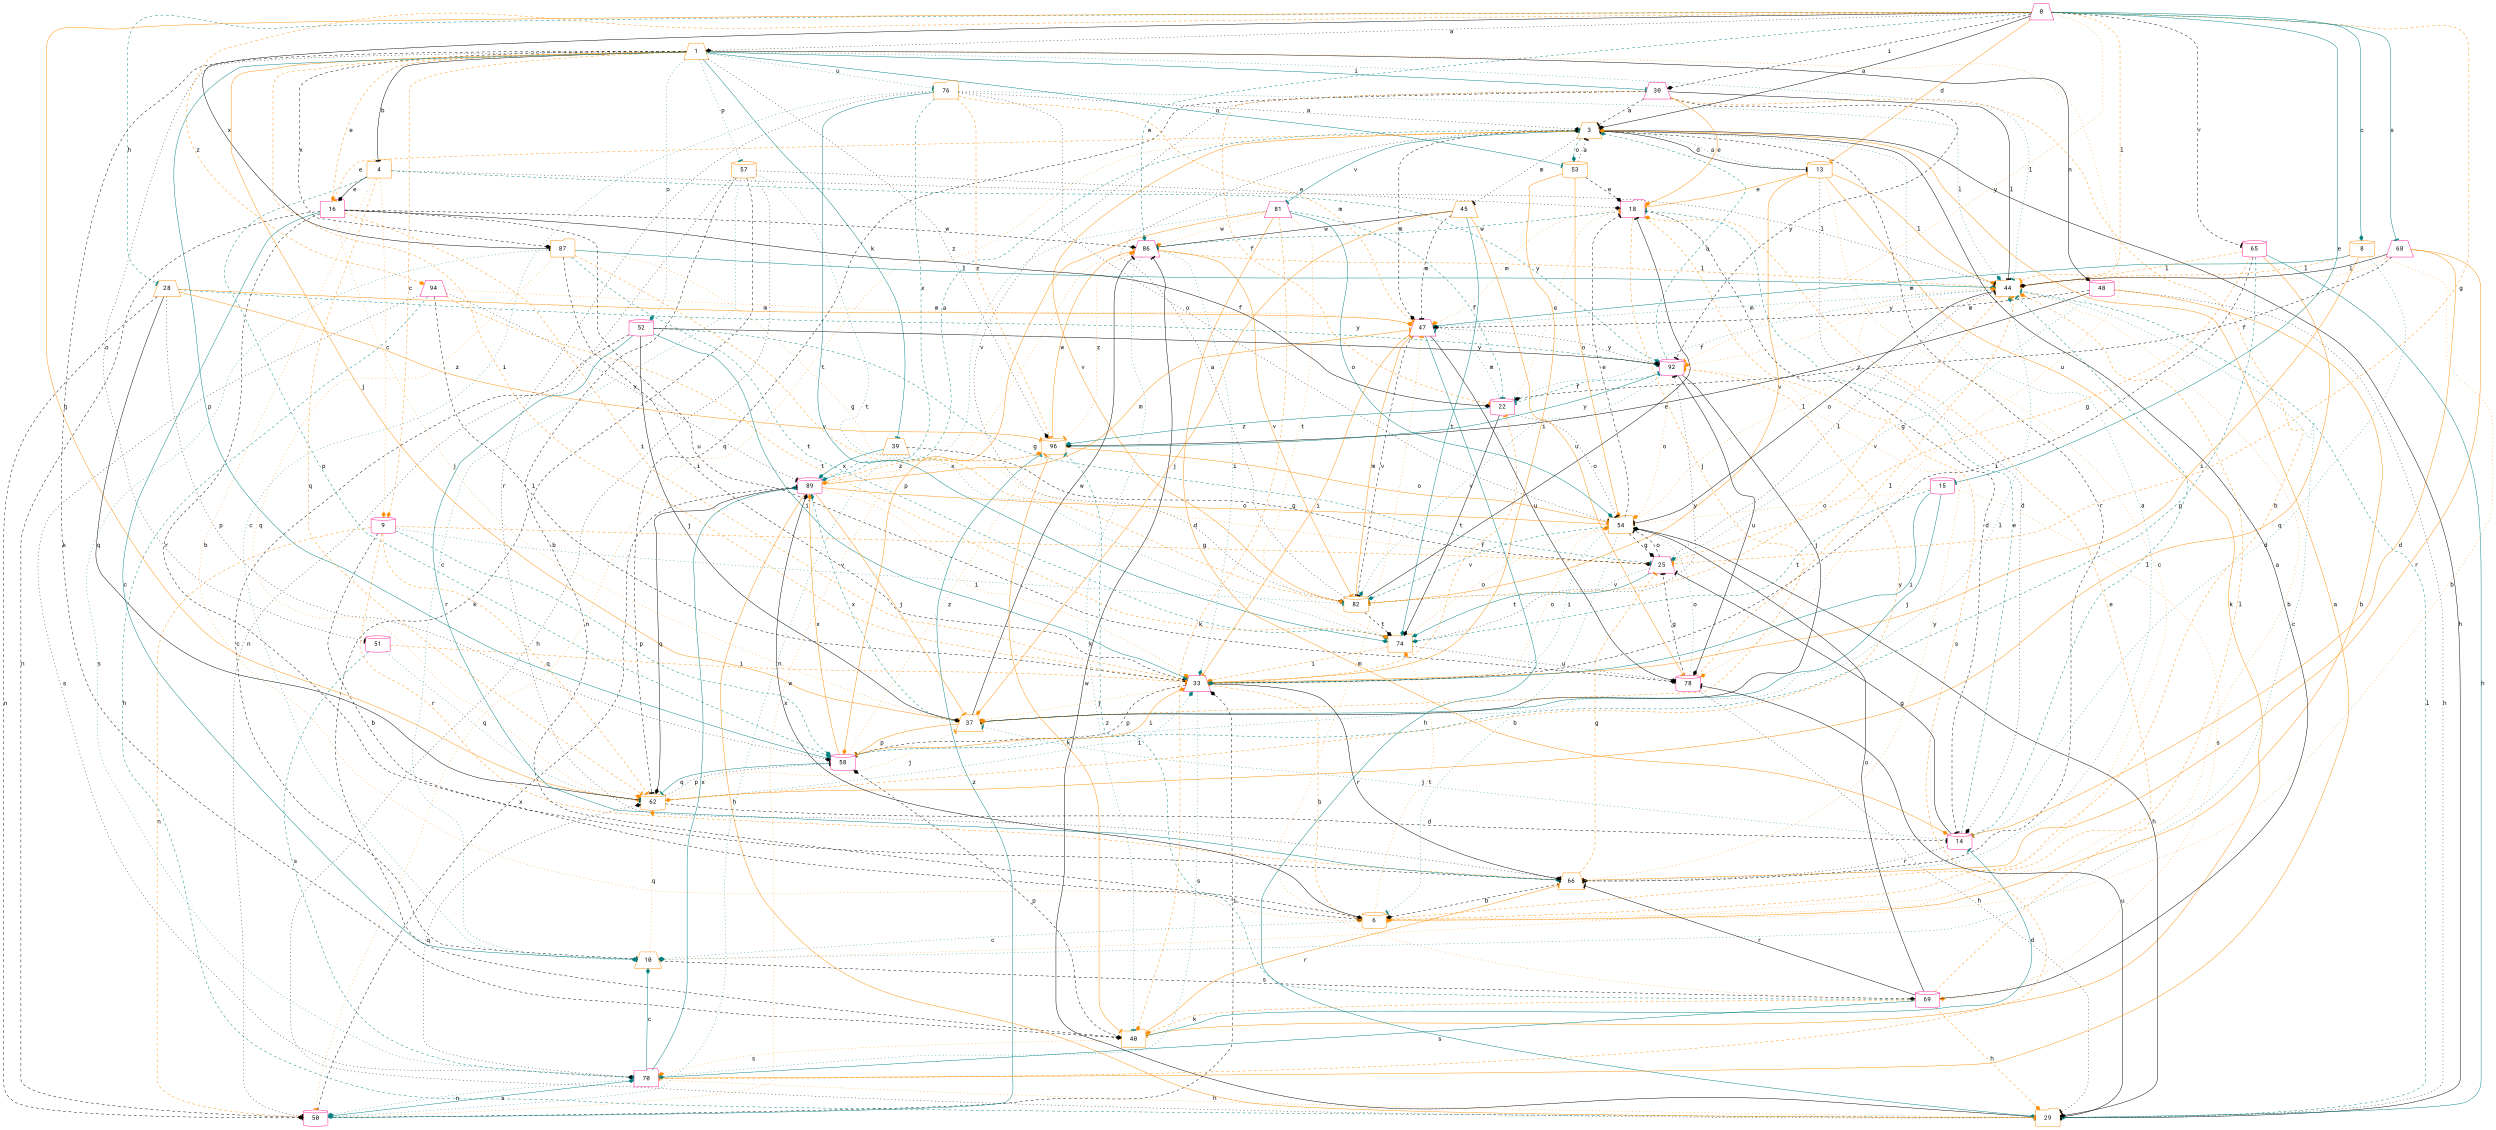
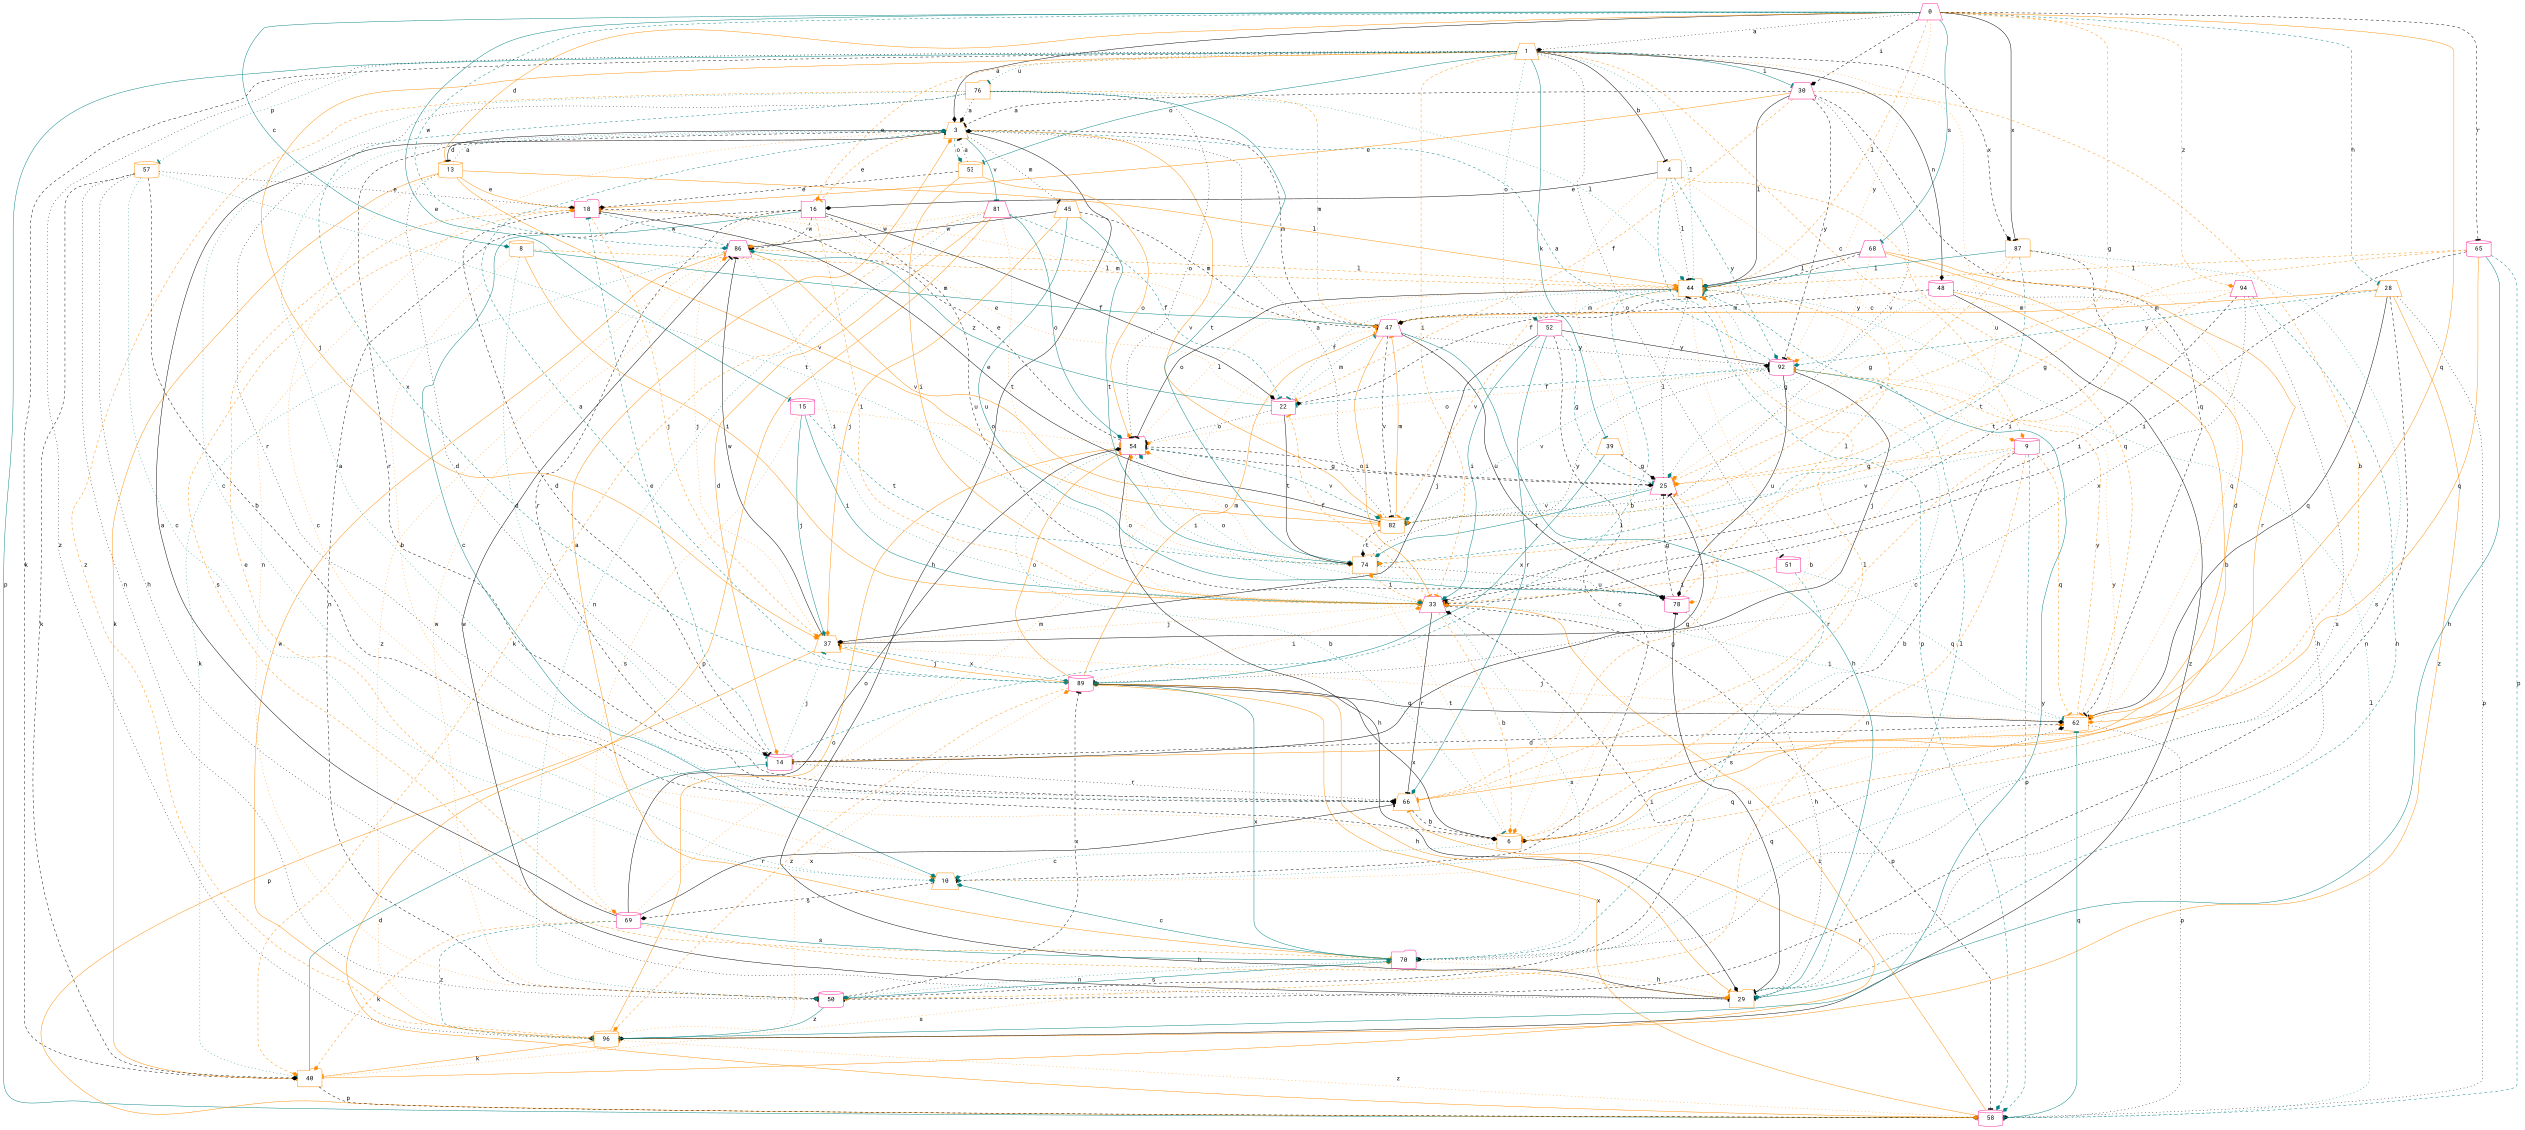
(1291, 419) -> (1002, 349)
(1569, 445) -> (1184, 564)
(1621, 525) -> (1133, 446)
